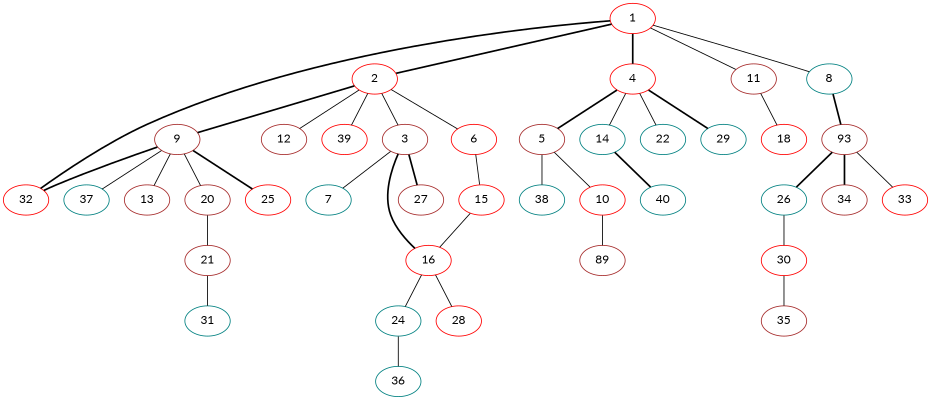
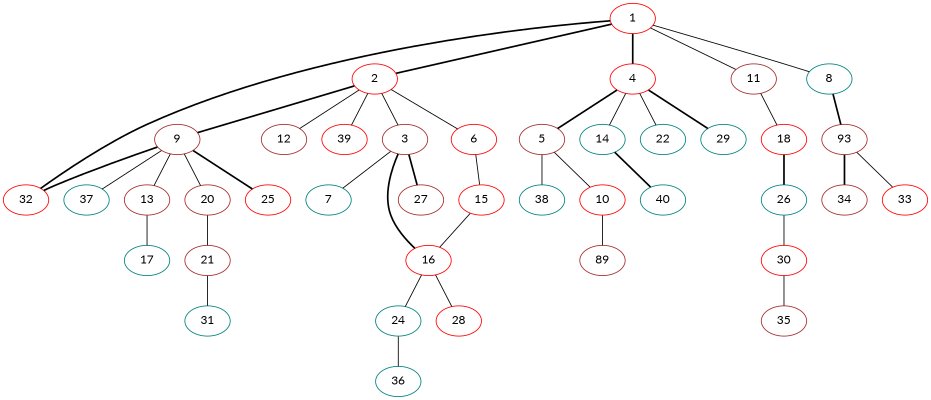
(814, 170) -> (784, 170)
none -> (147, 260)
